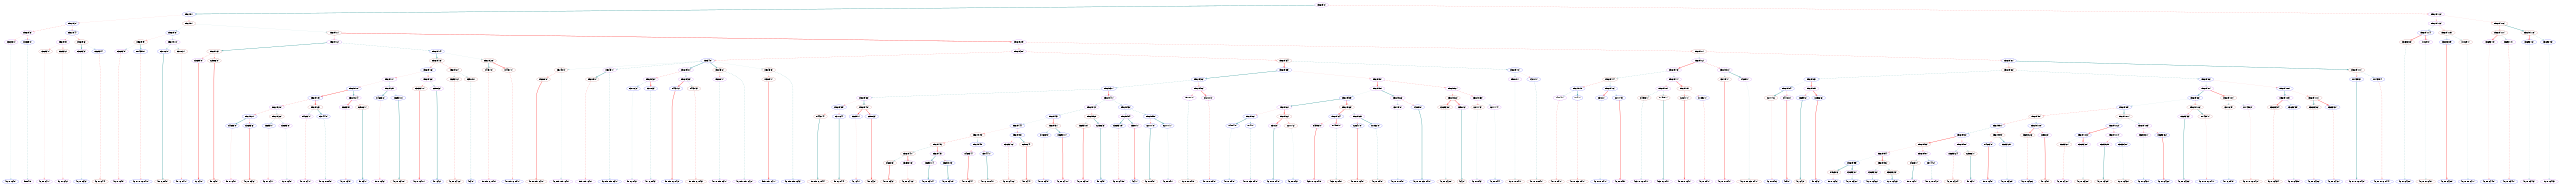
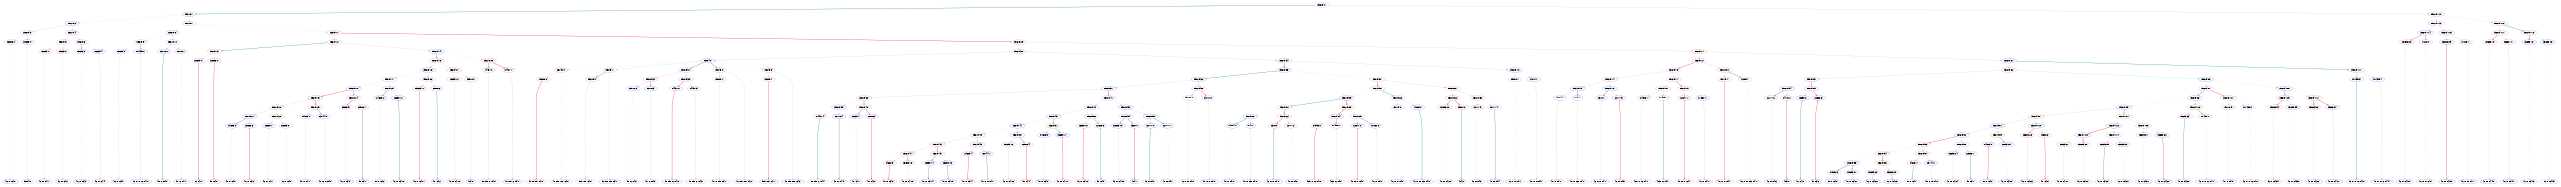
(1495, 144) -> (1495, 144)
